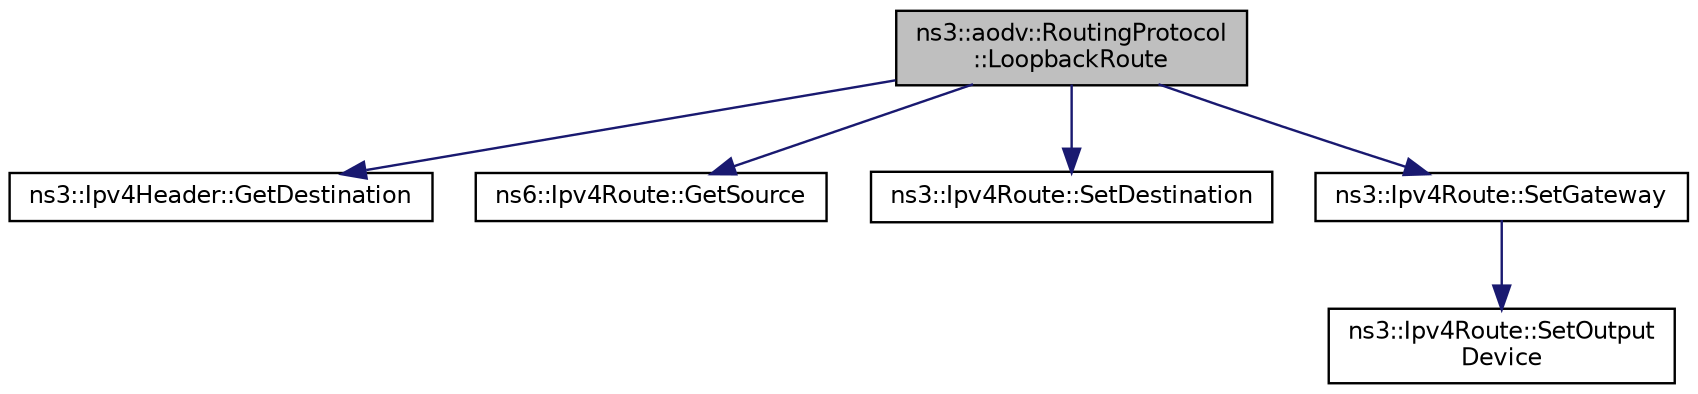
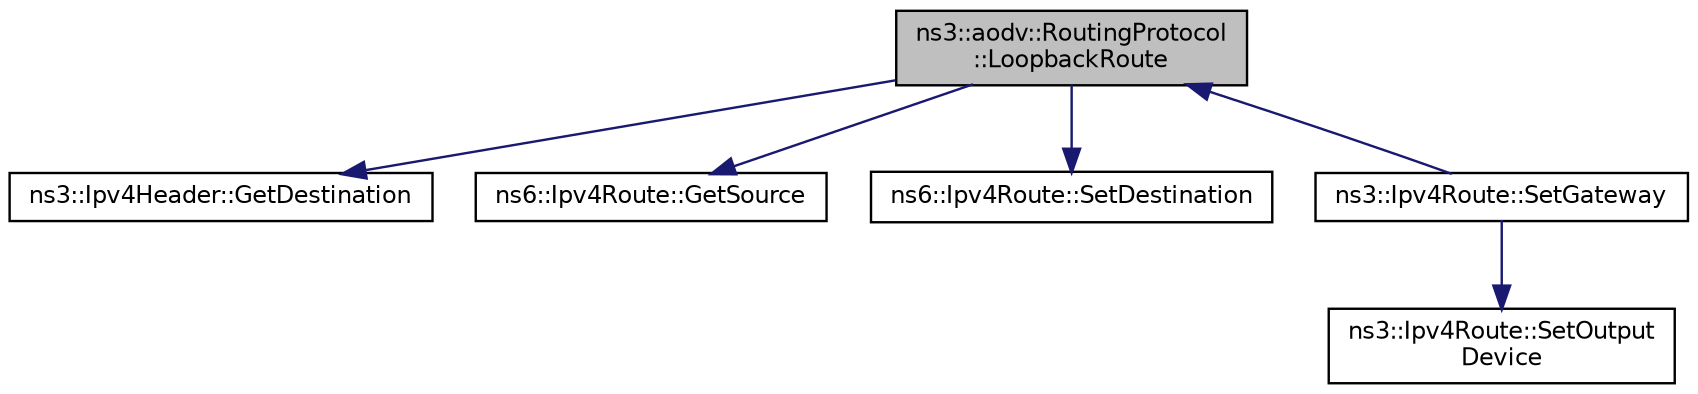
(1282, 126) -> (1331, 132)
(1072, 197) -> (1072, 197)
